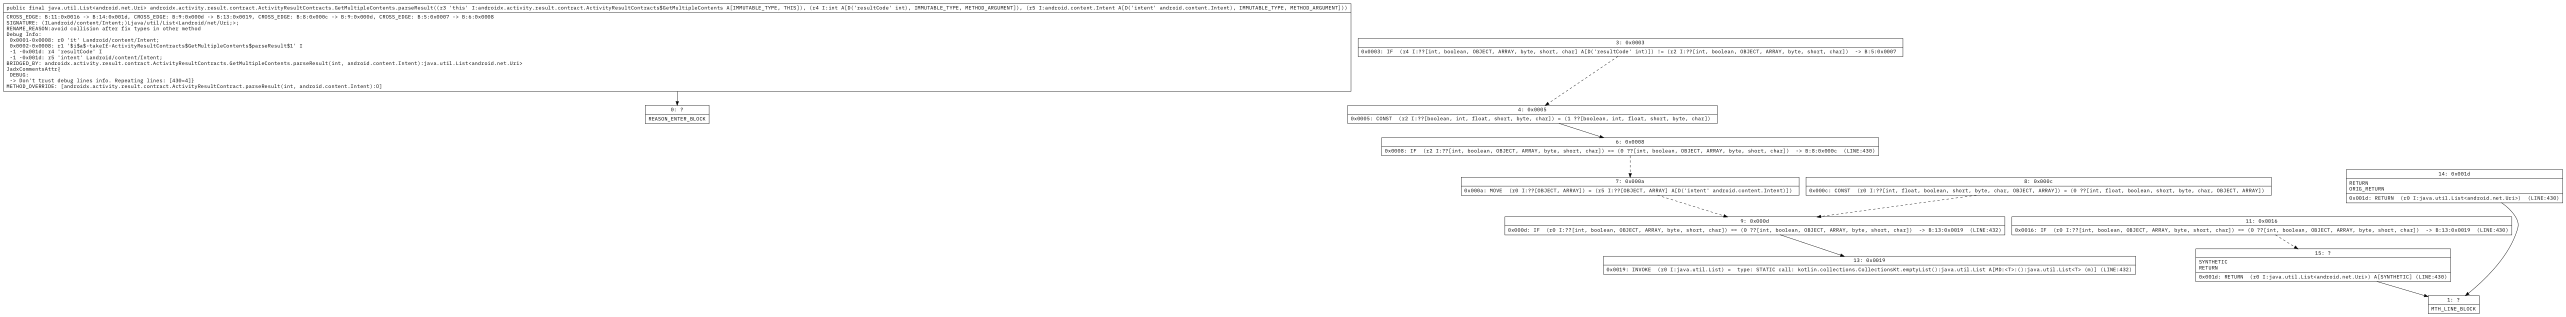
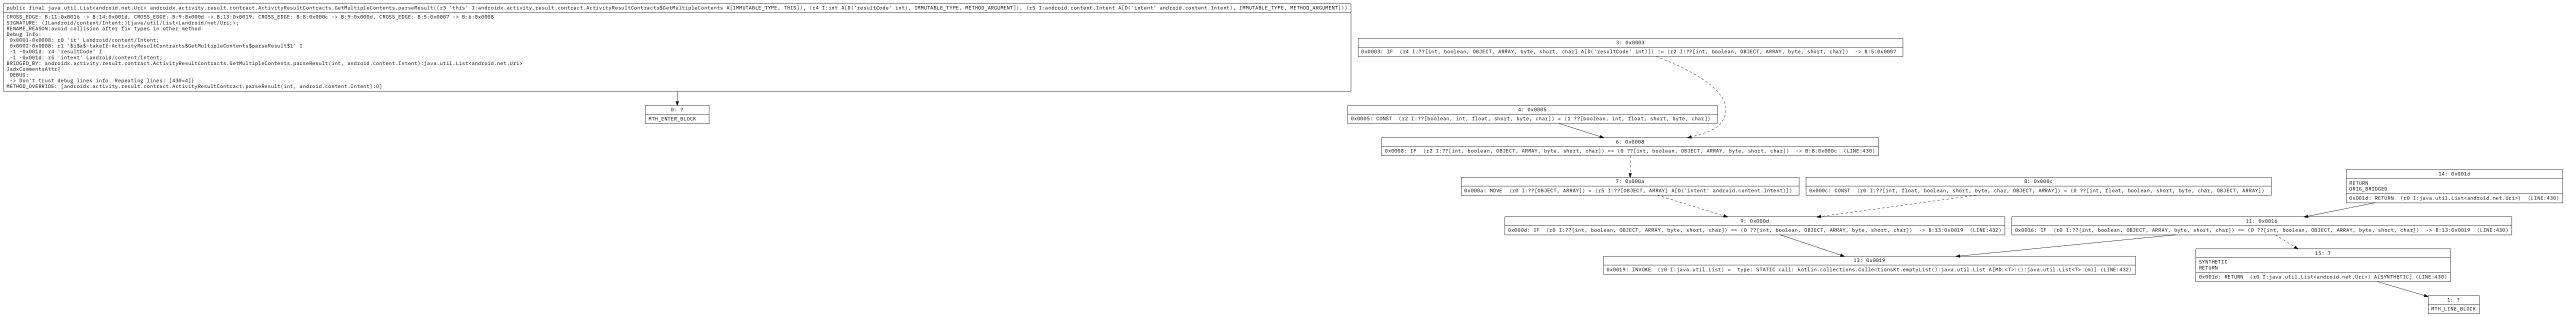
(1583, 80) -> (1716, 90)
(677, 119) -> (672, 119)
(2367, 189) -> (2369, 189)
none -> (2068, 245)
(2507, 251) -> (2341, 209)
